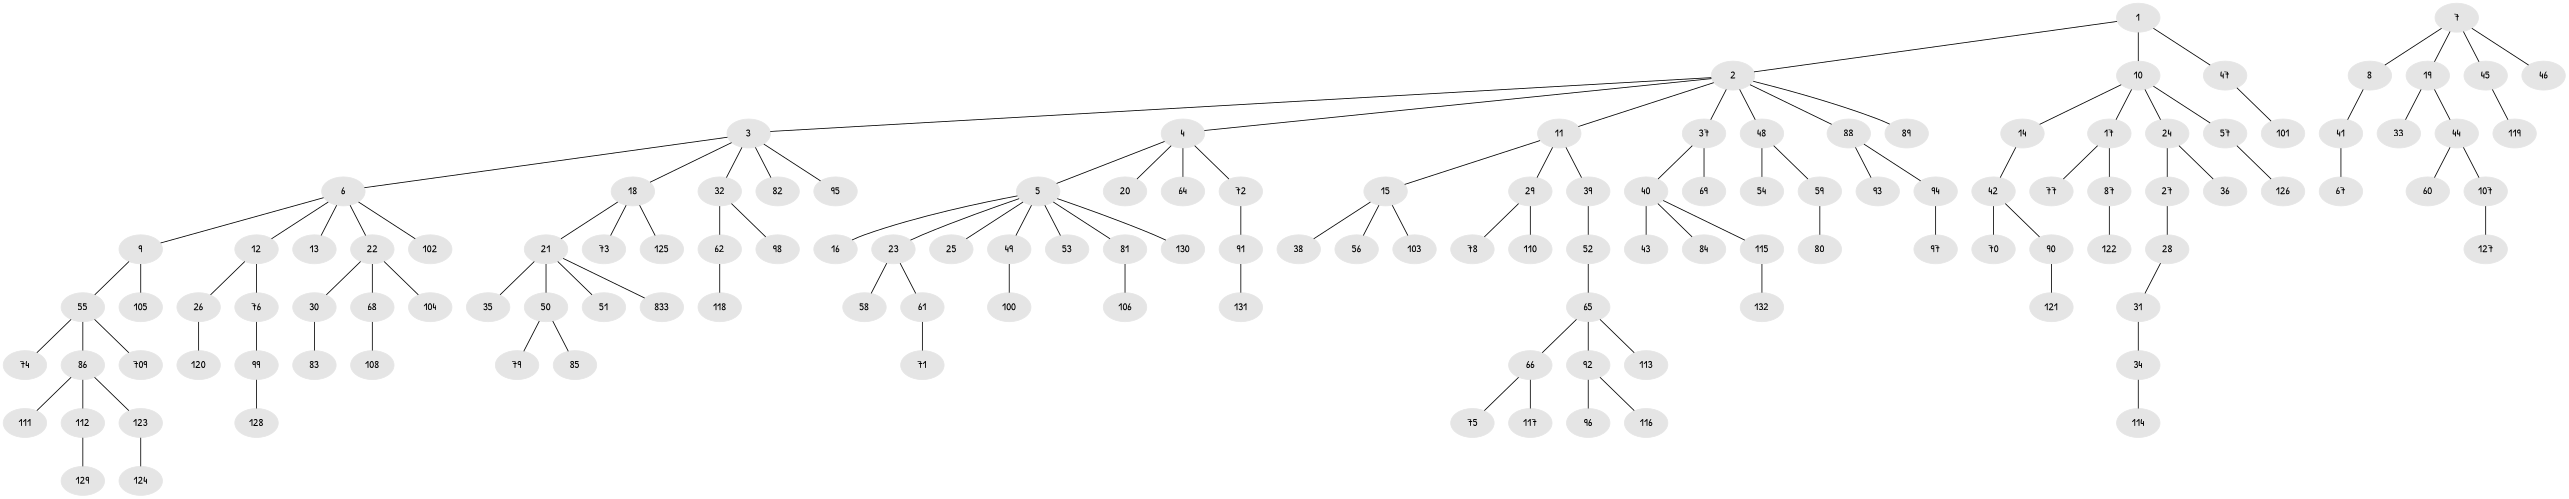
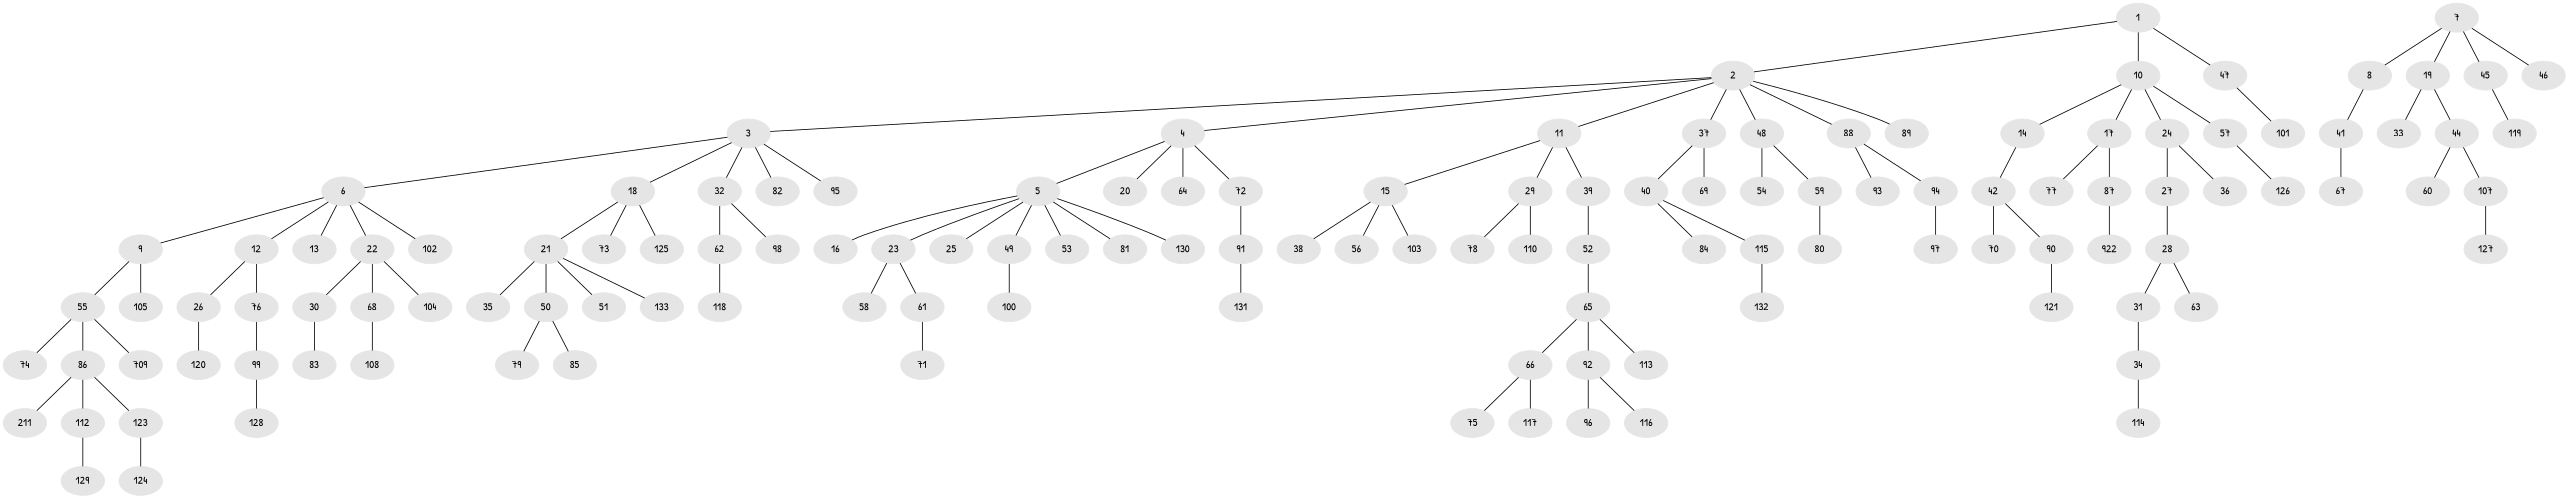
(1646, 249) -> none
(2109, 249) -> (2109, 249)
(662, 307) -> (662, 307)
(1125, 307) -> none
none -> (2196, 307)
(25, 423) -> (25, 423)
